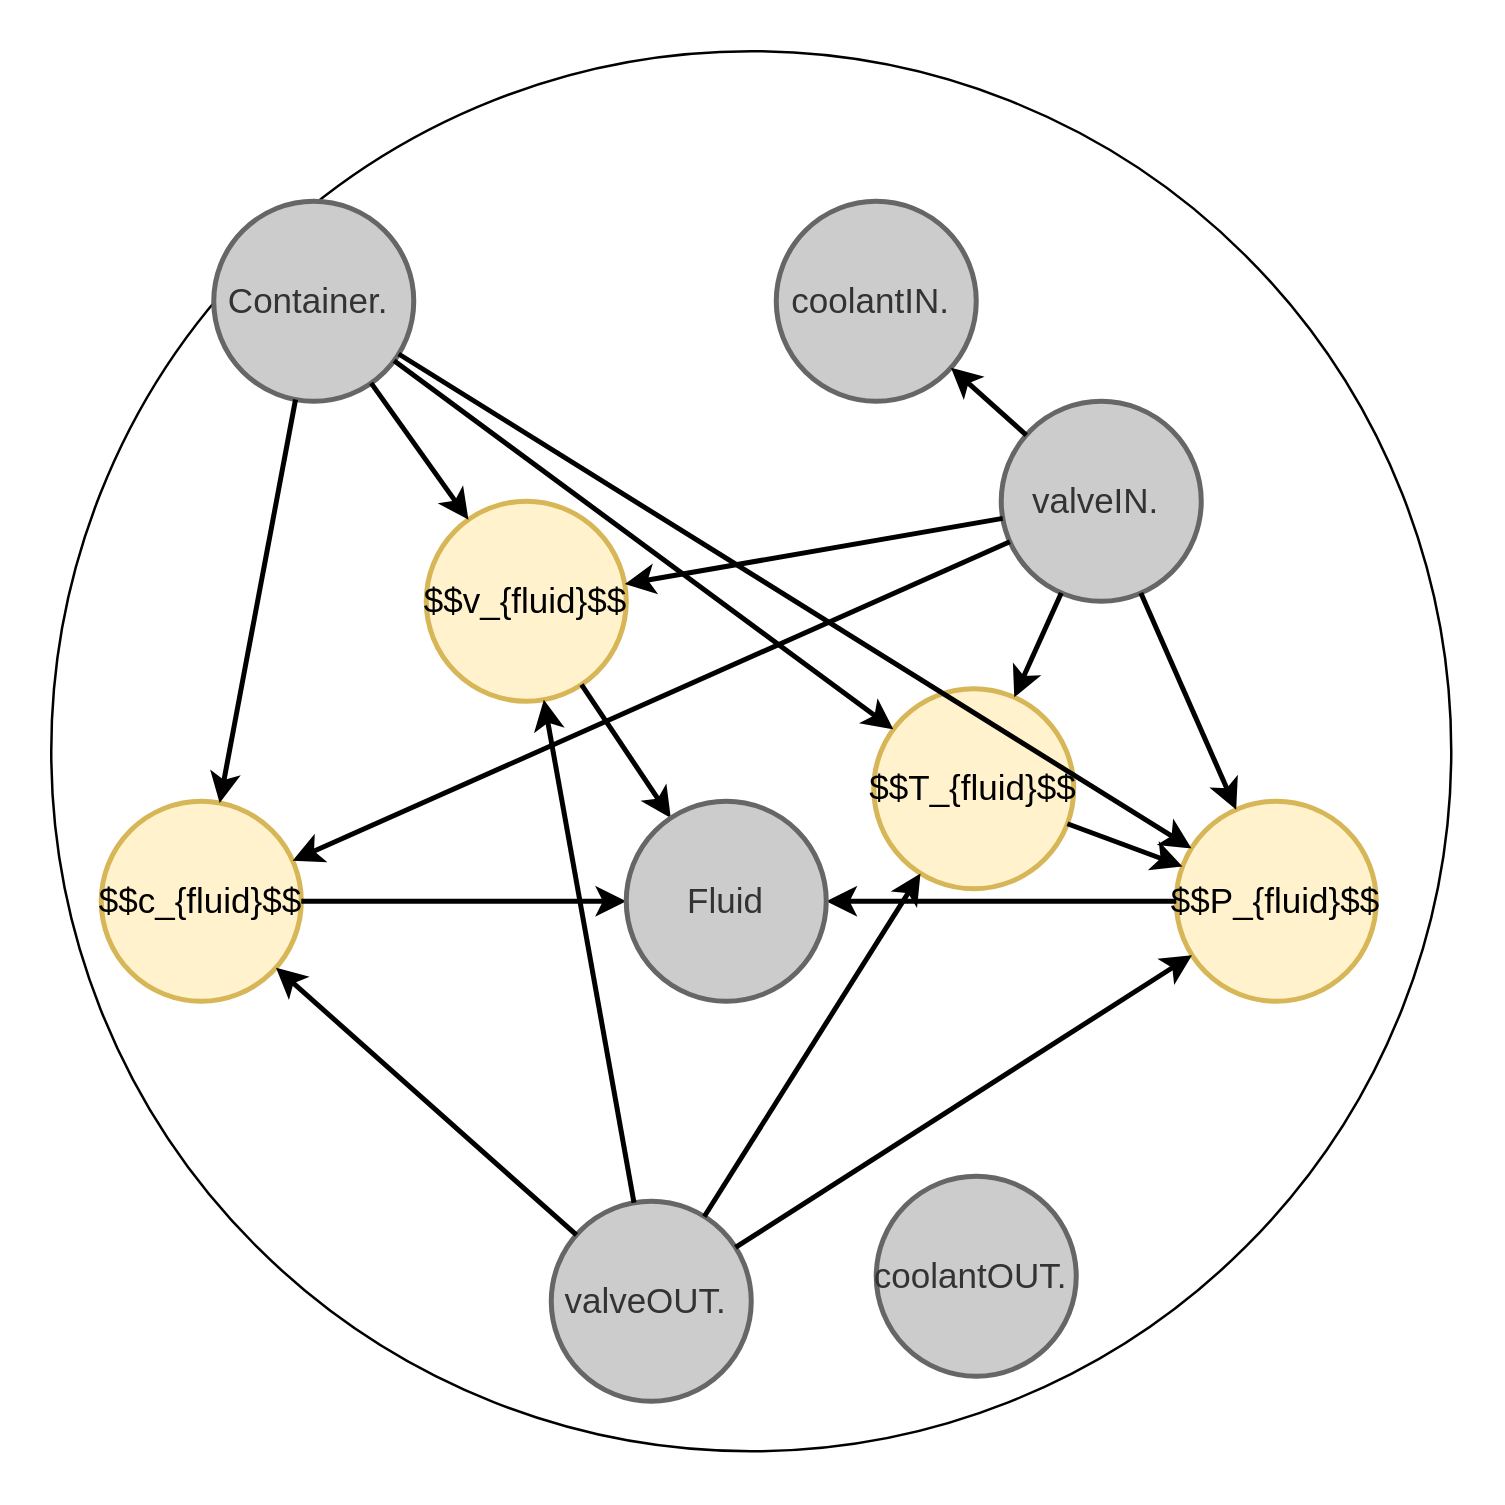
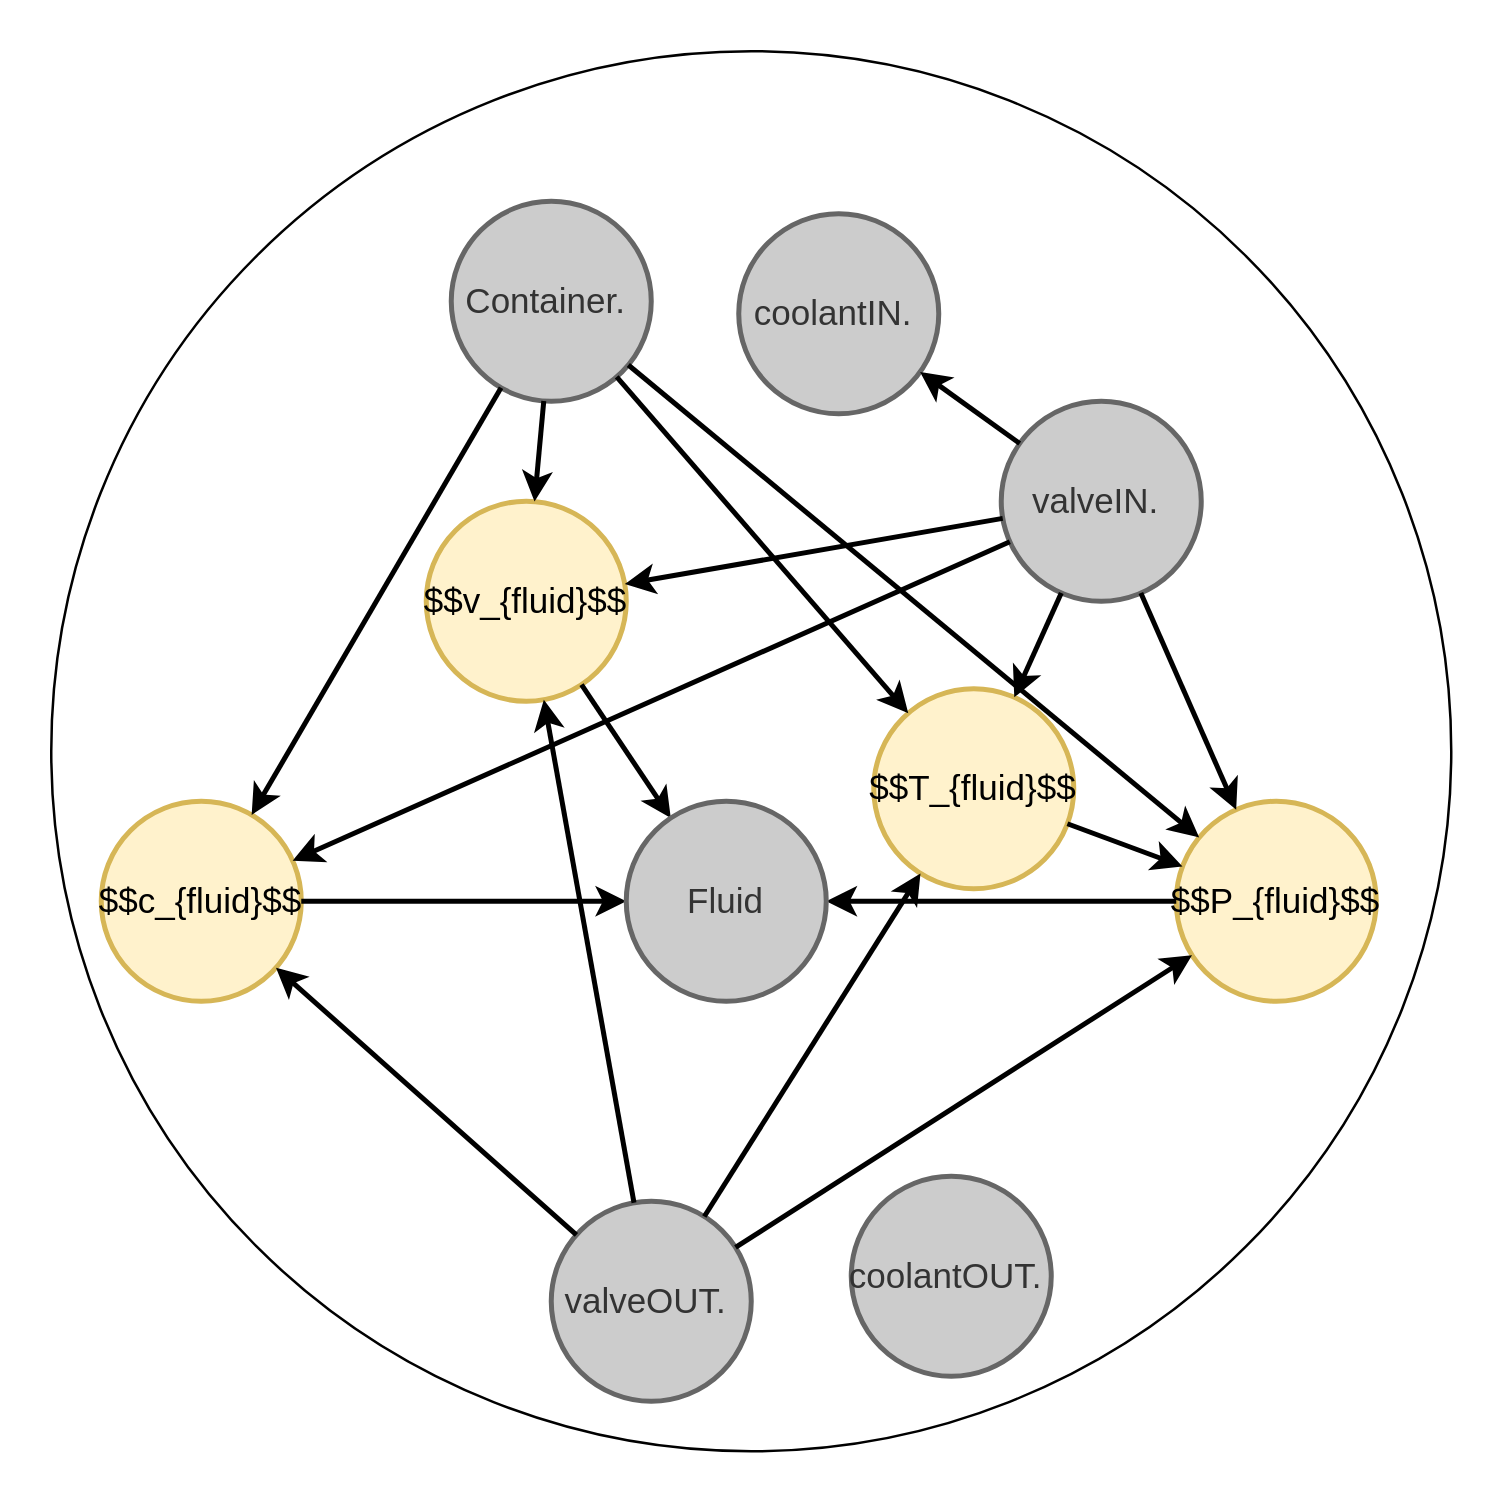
(314, 301) -> (551, 301)
(876, 301) -> (839, 314)
(976, 1276) -> (951, 1276)
